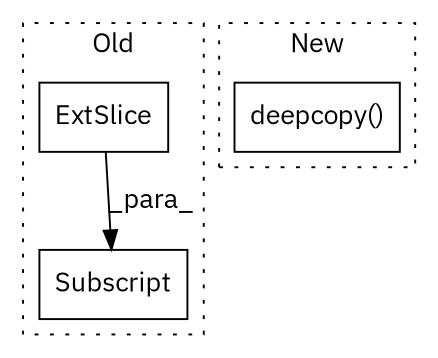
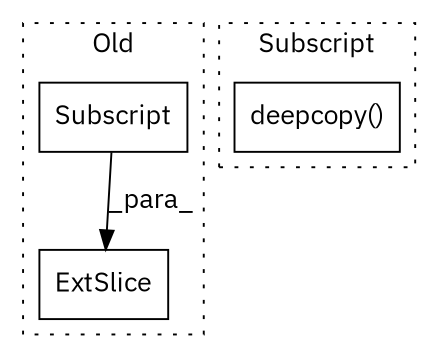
(317, 45) -> (317, 45)
(108, 191) -> (109, 191)
